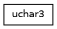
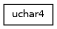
(28, 15) -> (28, 15)
